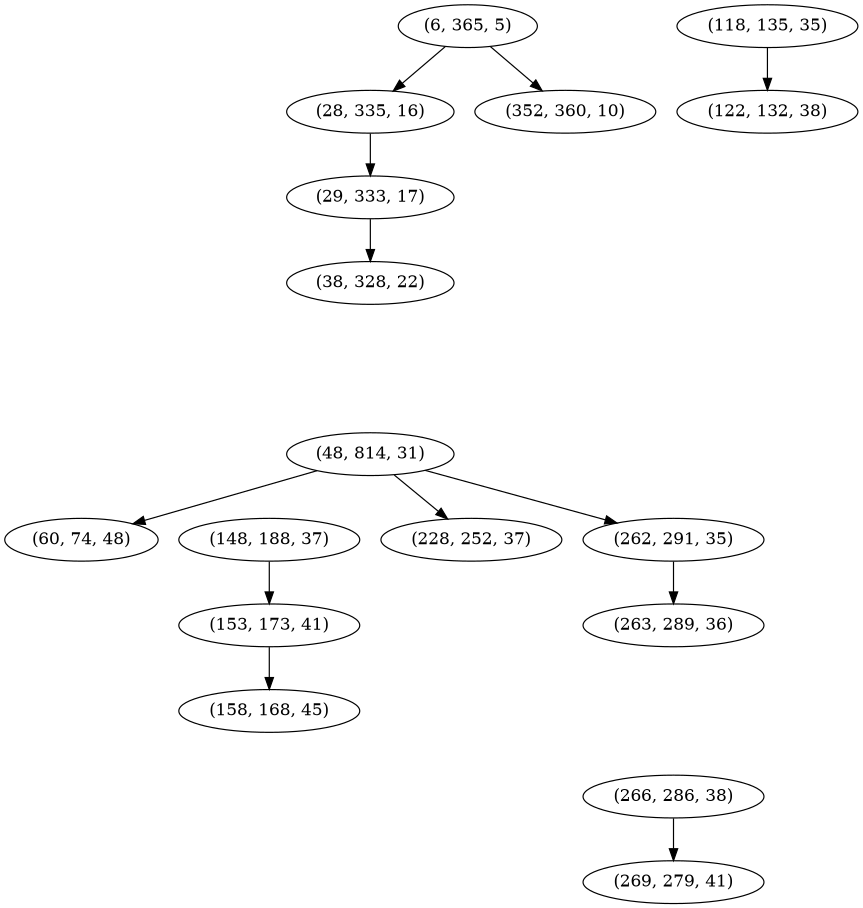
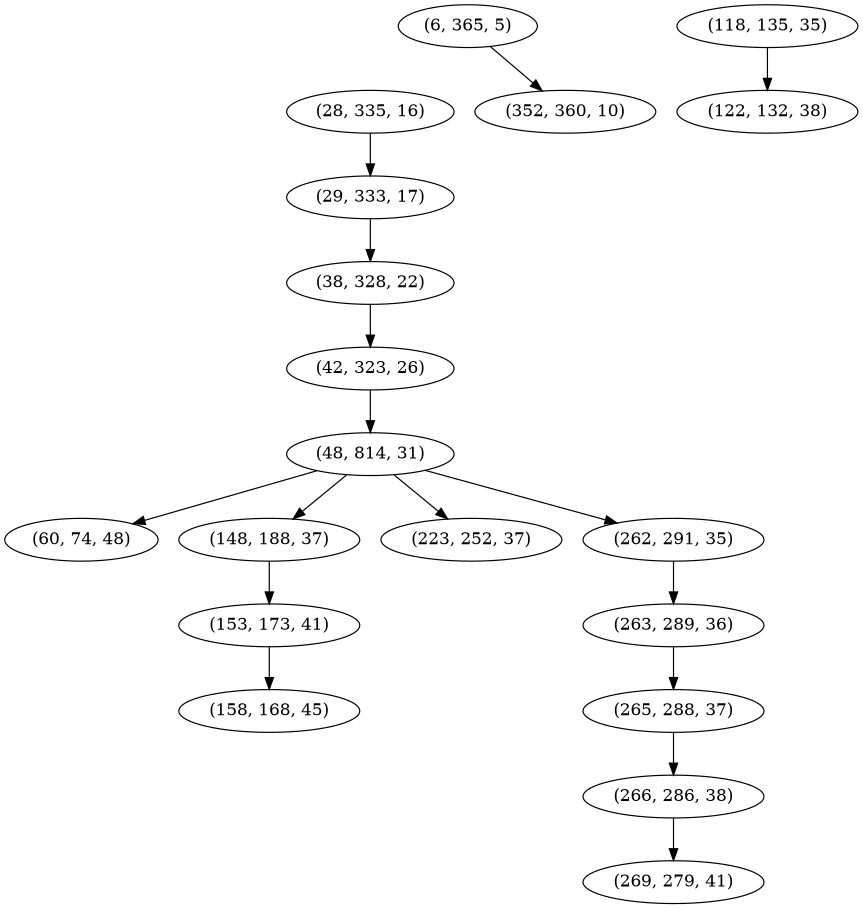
(424, 65) -> none
none -> (370, 369)
none -> (324, 493)
(471, 540) -> (471, 540)
none -> (674, 711)
